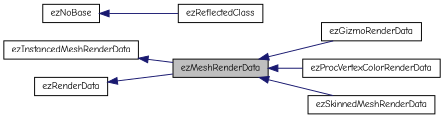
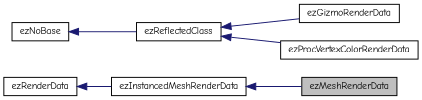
(301, 49) -> (265, 22)
(290, 68) -> (256, 40)
(145, 77) -> (99, 86)
(371, 105) -> none
